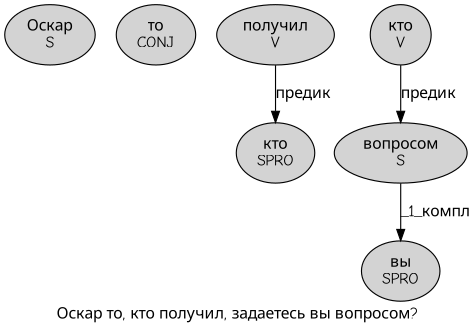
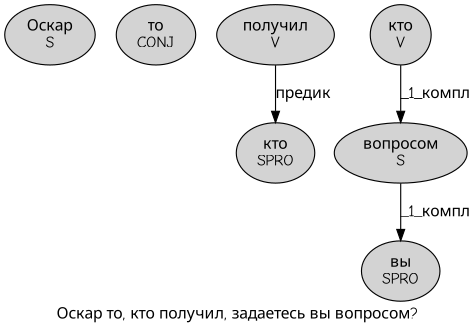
(428, 94) -> (436, 94)
